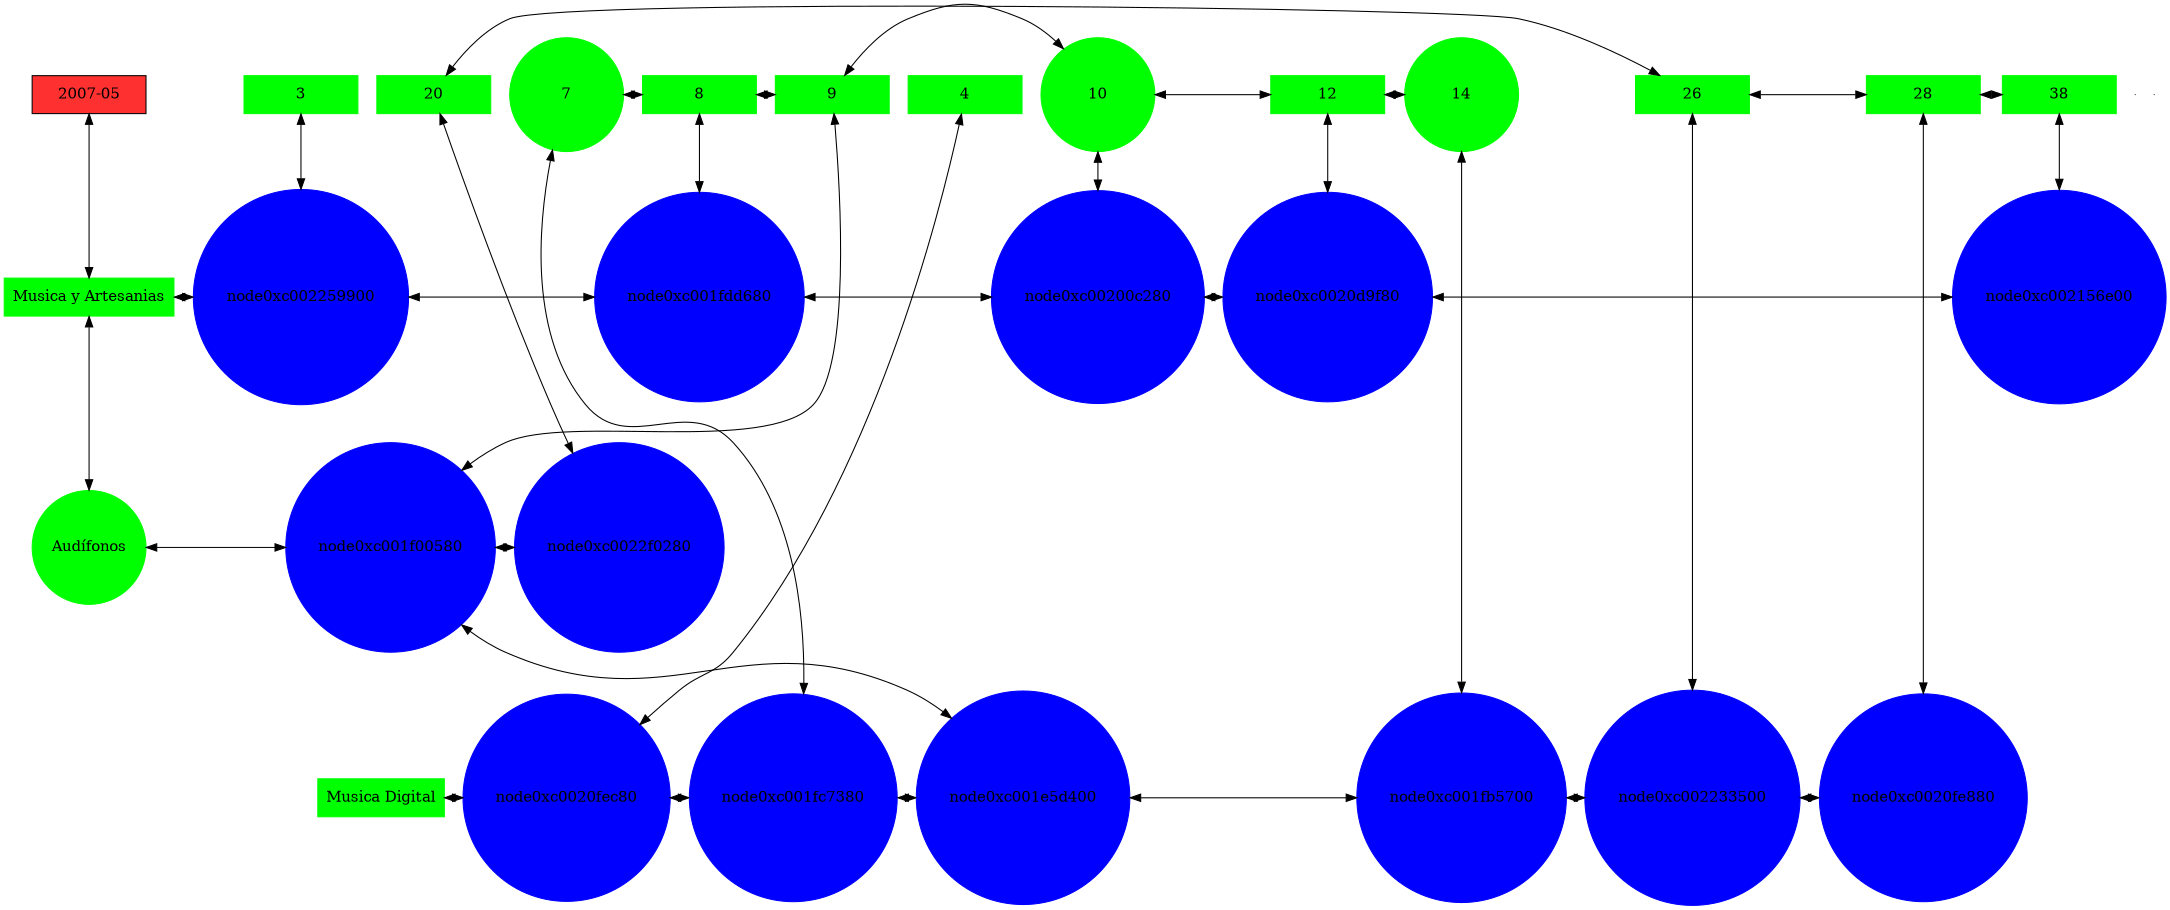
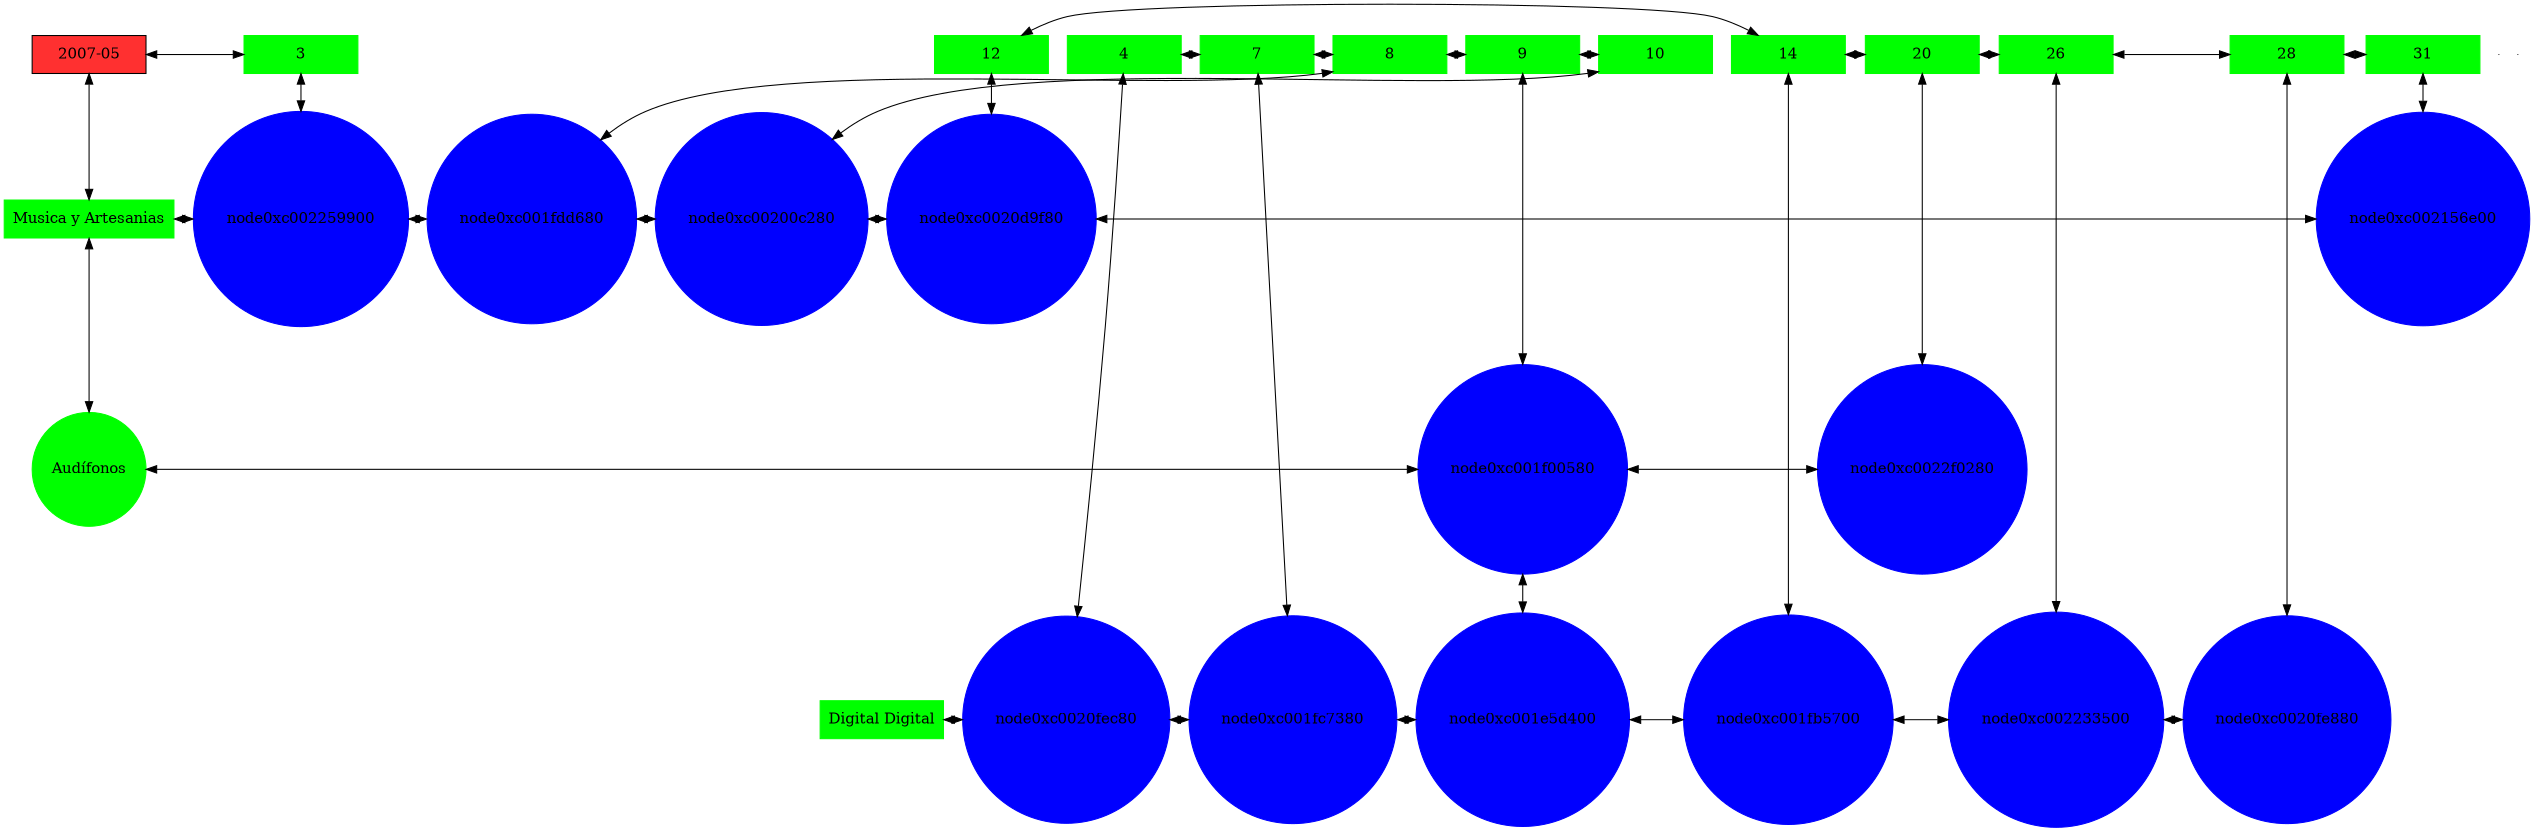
none -> (195, 55)
none -> (1192, 55)
none -> (1856, 55)
(567, 95) -> (1257, 55)
(1098, 95) -> (1656, 55)
(1213, 95) -> none
(1462, 95) -> (1788, 55)
(2059, 95) -> (2423, 55)
(381, 798) -> (882, 720)
